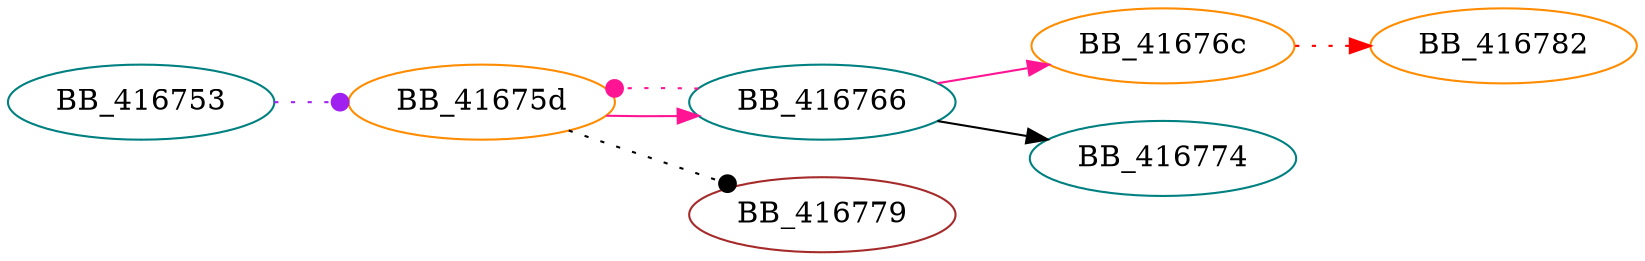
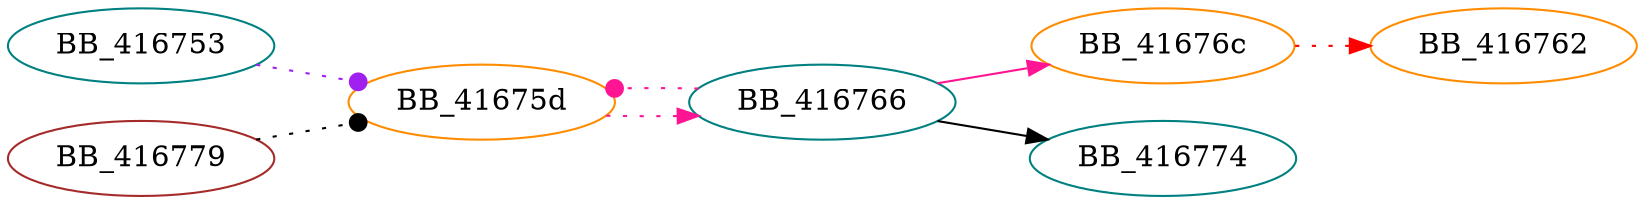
(1504, 46) -> (1504, 46)
(642, 116) -> (642, 116)
(644, 156) -> (303, 132)
